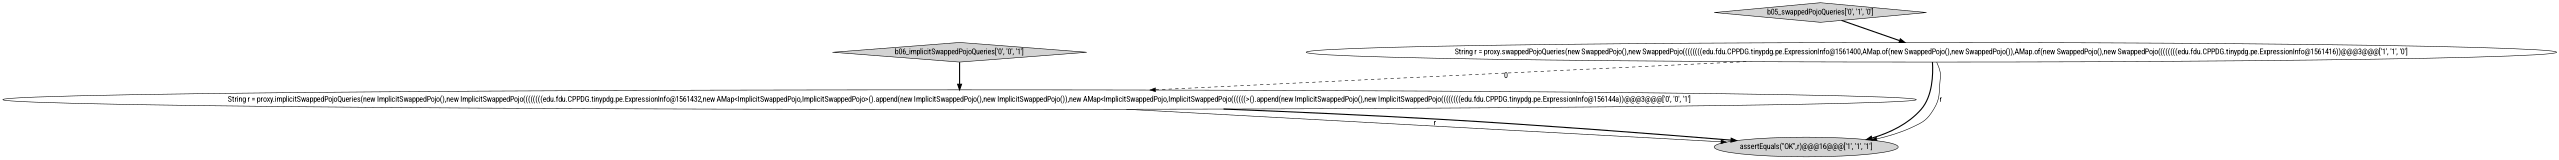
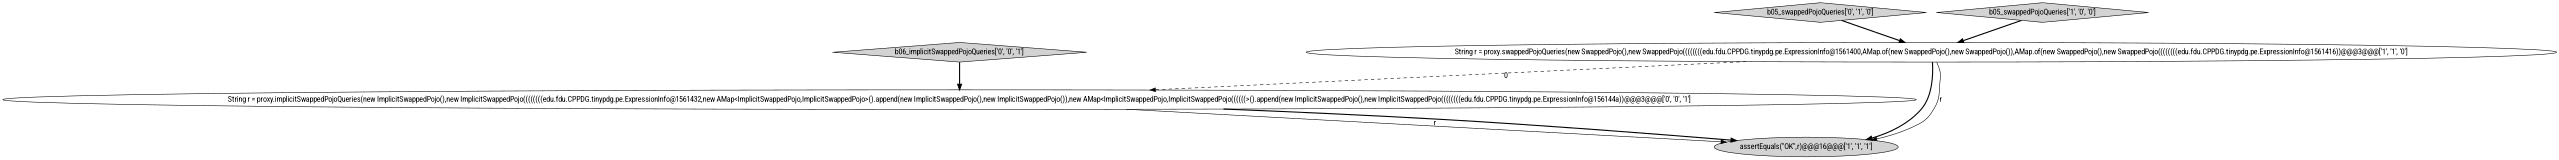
none -> (2042, 13)
